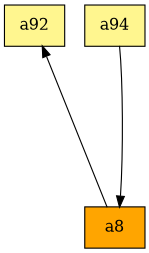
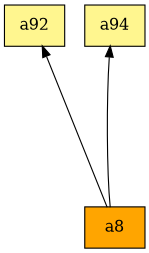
(122, 121) -> (107, 132)
